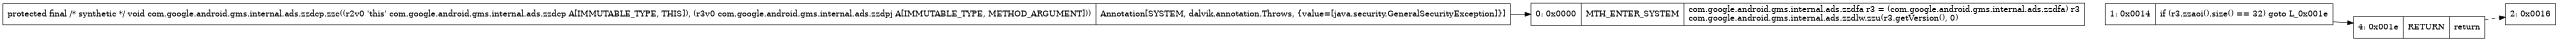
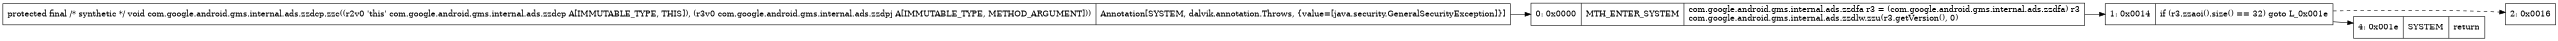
none -> (2092, 14)
(2492, 19) -> (2416, 10)
(2426, 27) -> (2426, 27)
